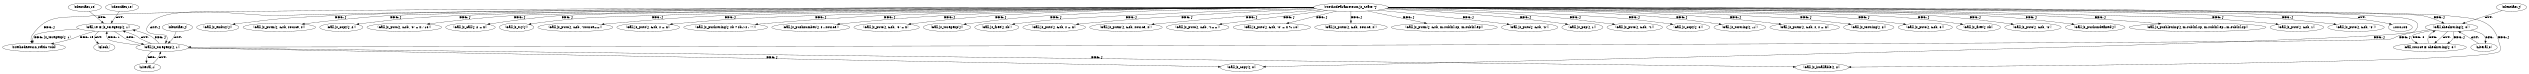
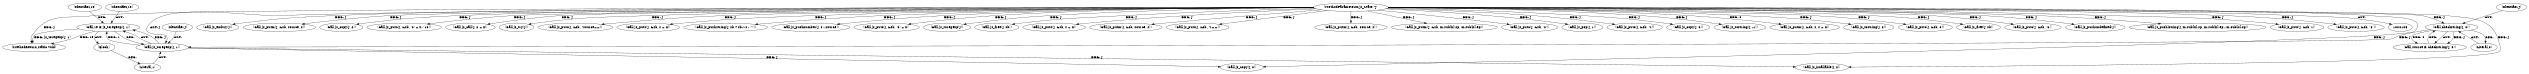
(1736, 17) -> (1736, 17)
(1272, 27) -> none
(148, 55) -> (125, 57)
